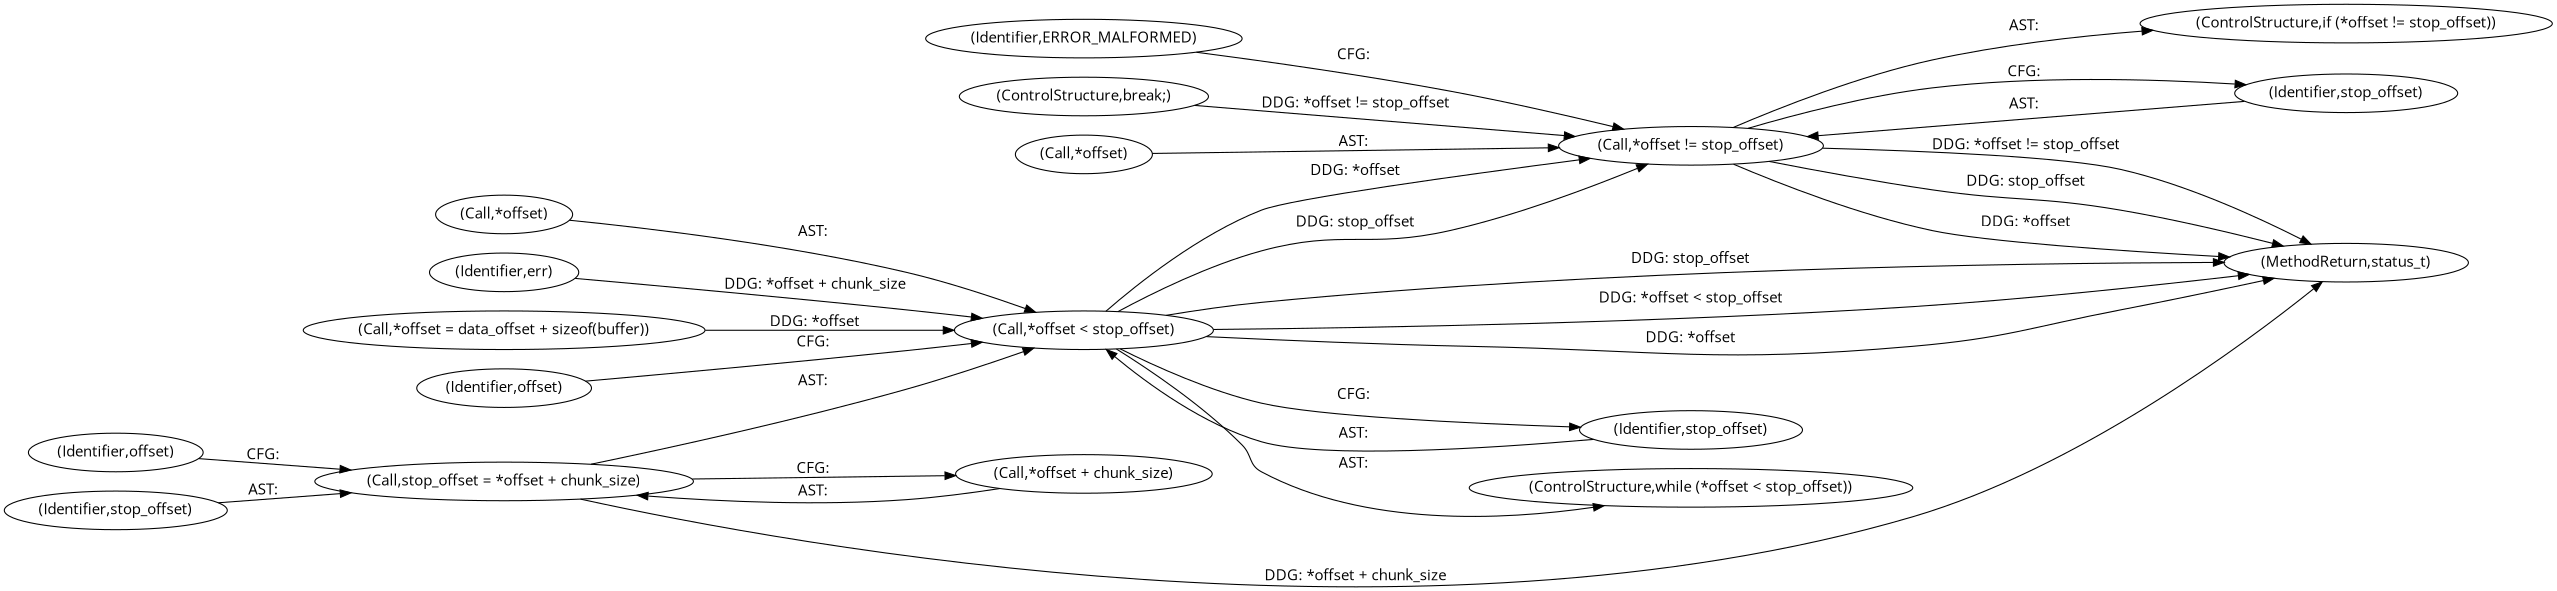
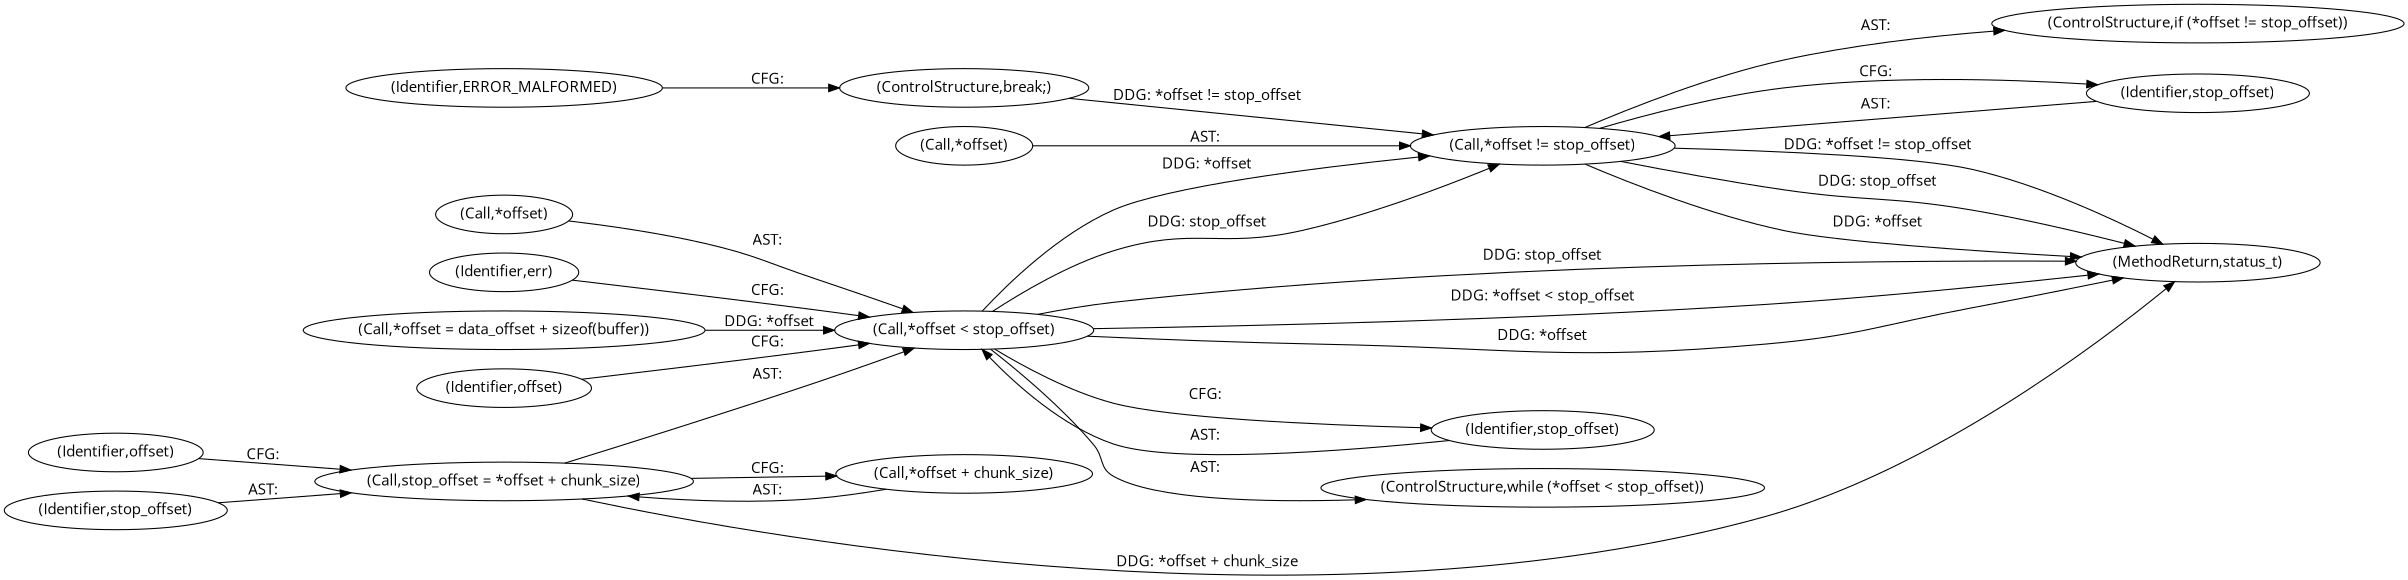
(1406, 83) -> (745, 88)
(815, 285) -> (770, 291)
